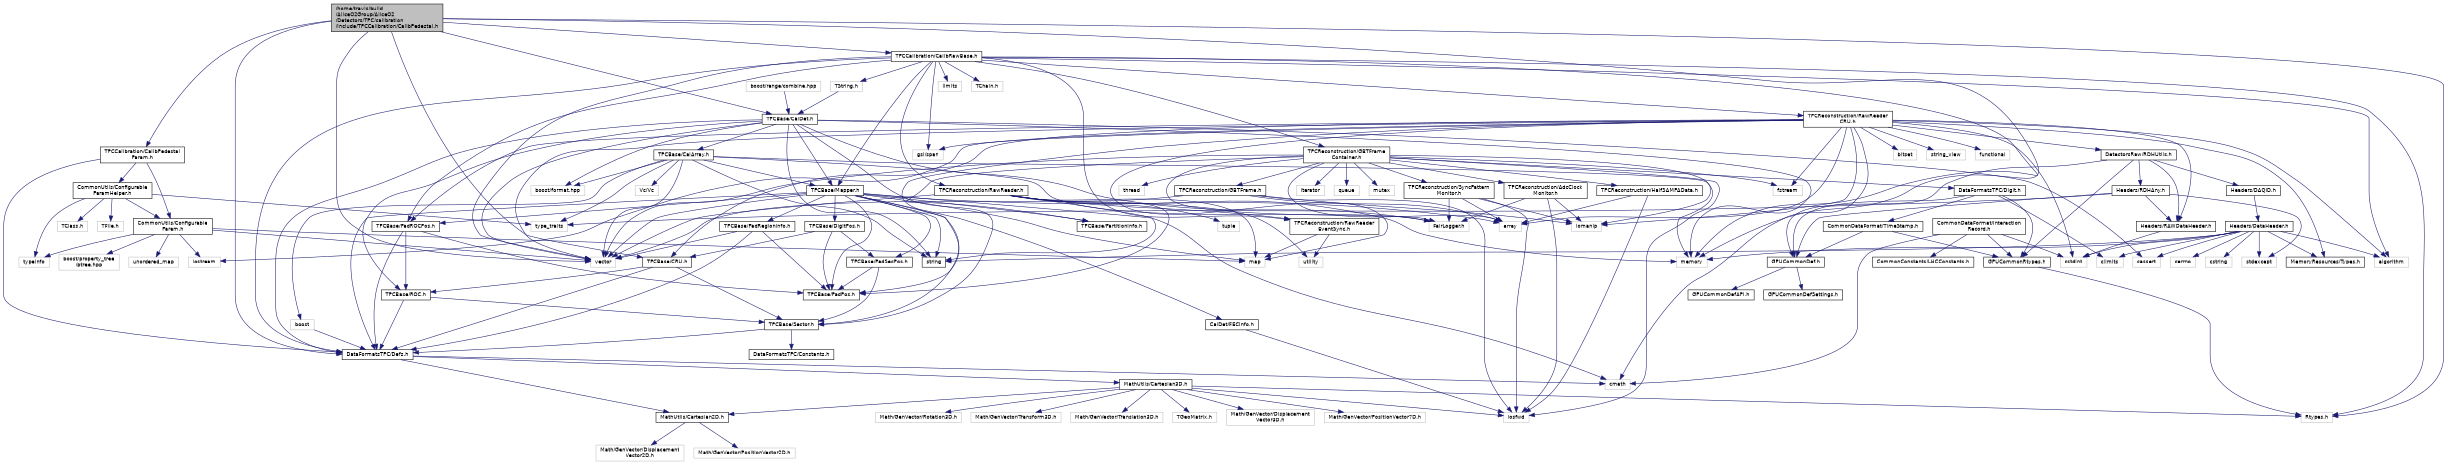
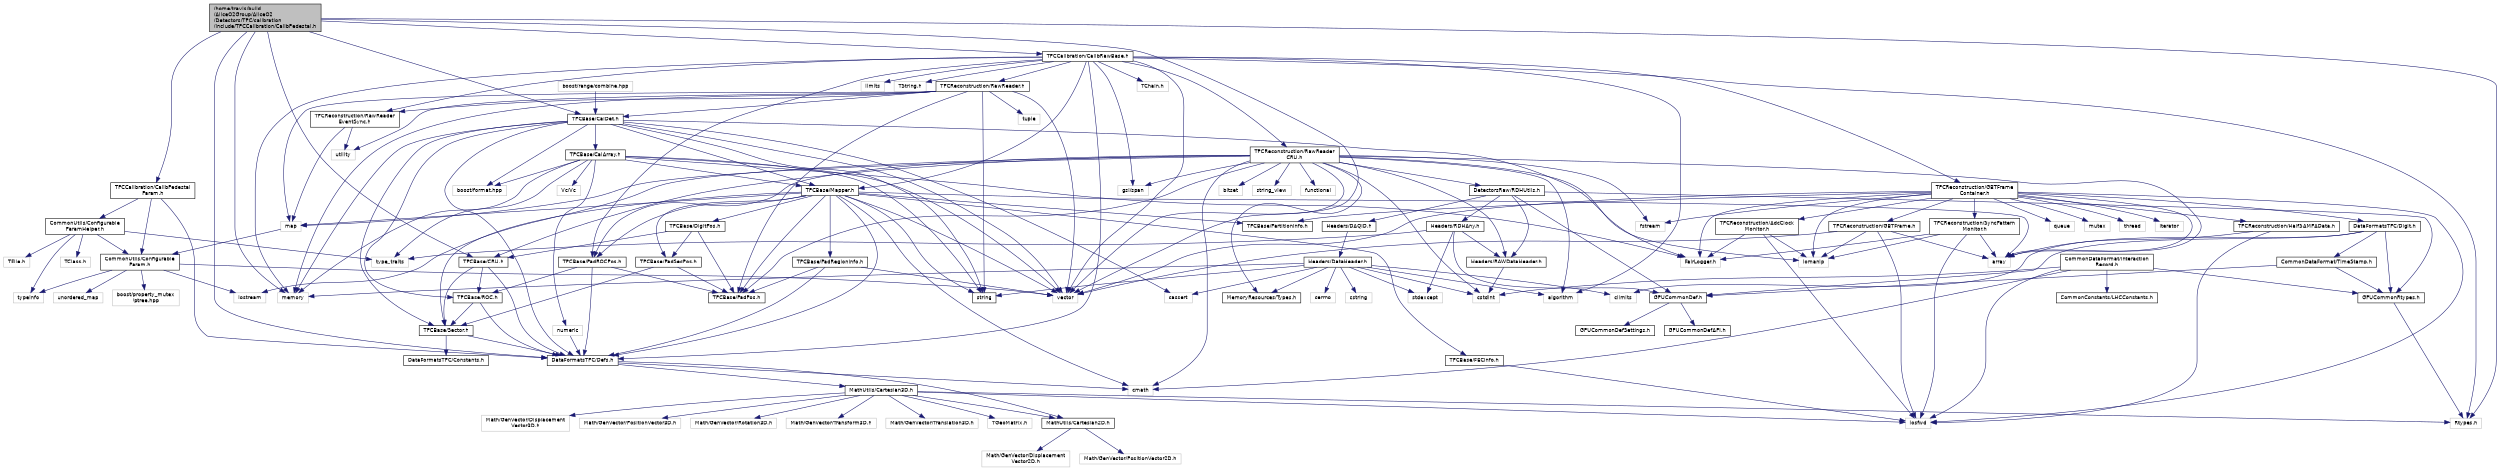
(820, 101) -> (798, 103)
(726, 246) -> (242, 238)
(89, 262) -> (146, 298)
(302, 325) -> (568, 331)
(1232, 325) -> (1474, 361)
none -> (1986, 333)
(1375, 417) -> (630, 423)
